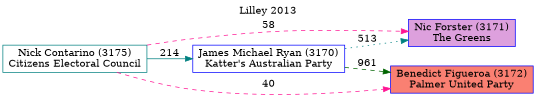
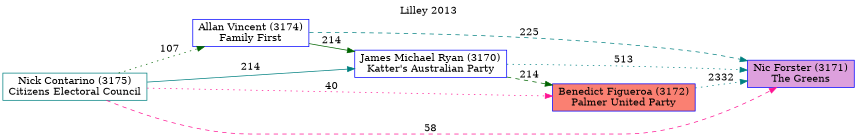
none -> (251, 33)
(368, 63) -> (530, 75)
none -> (718, 85)
(249, 94) -> (346, 92)
